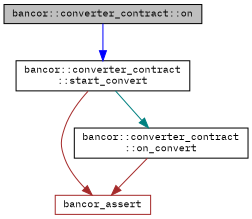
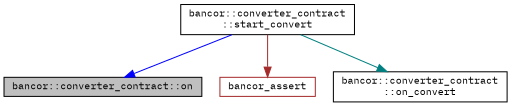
(103, 37) -> (183, 54)
(133, 173) -> none
